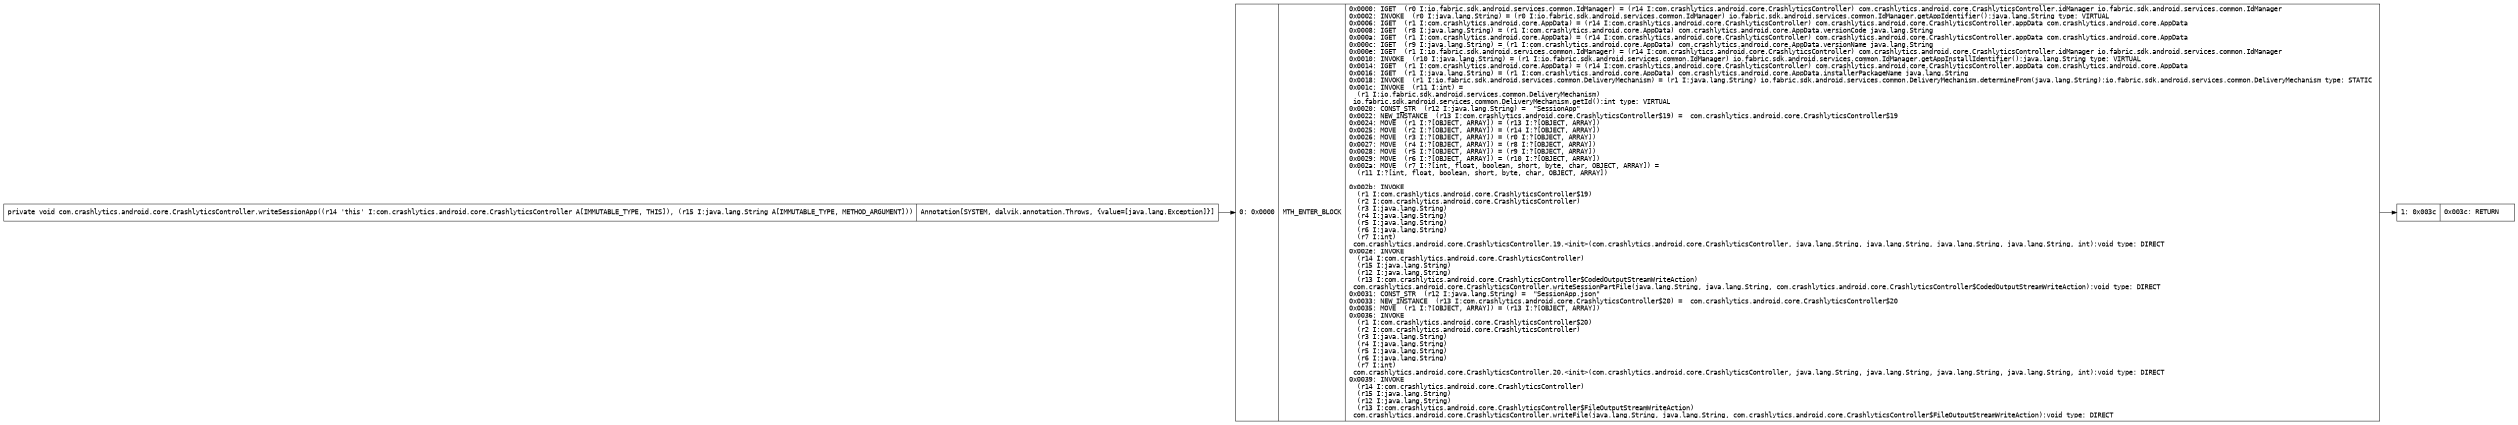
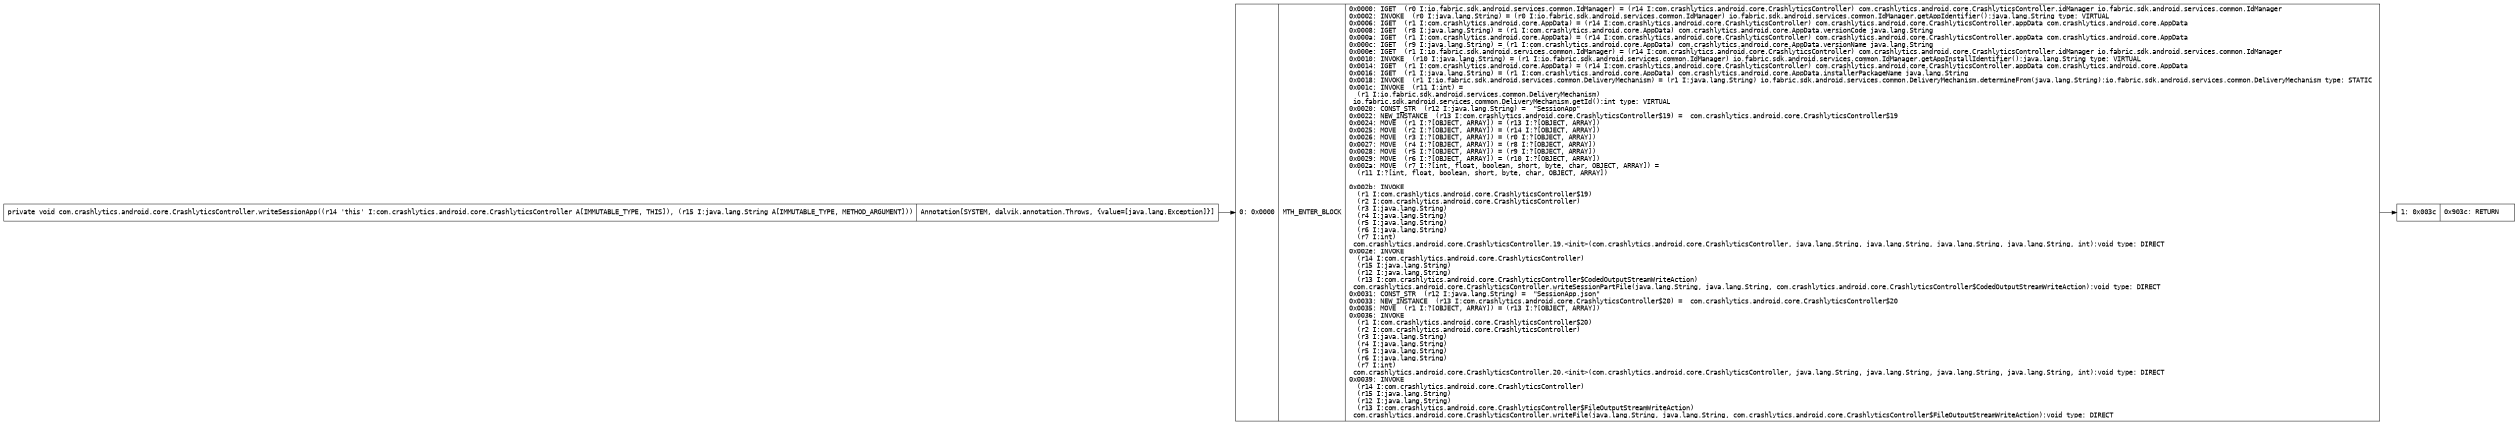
(2477, 212) -> (2477, 212)
